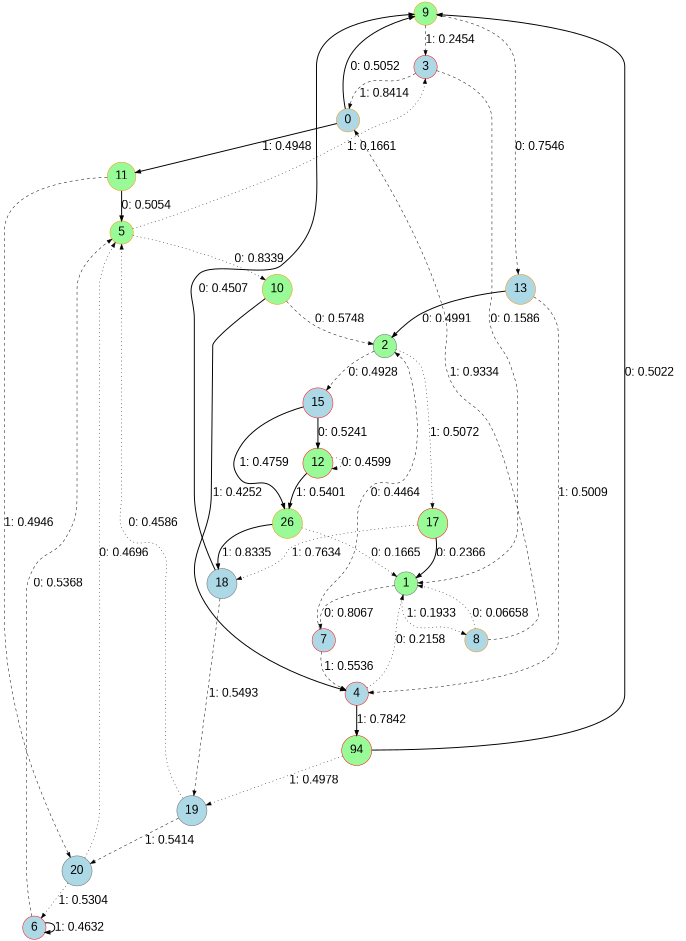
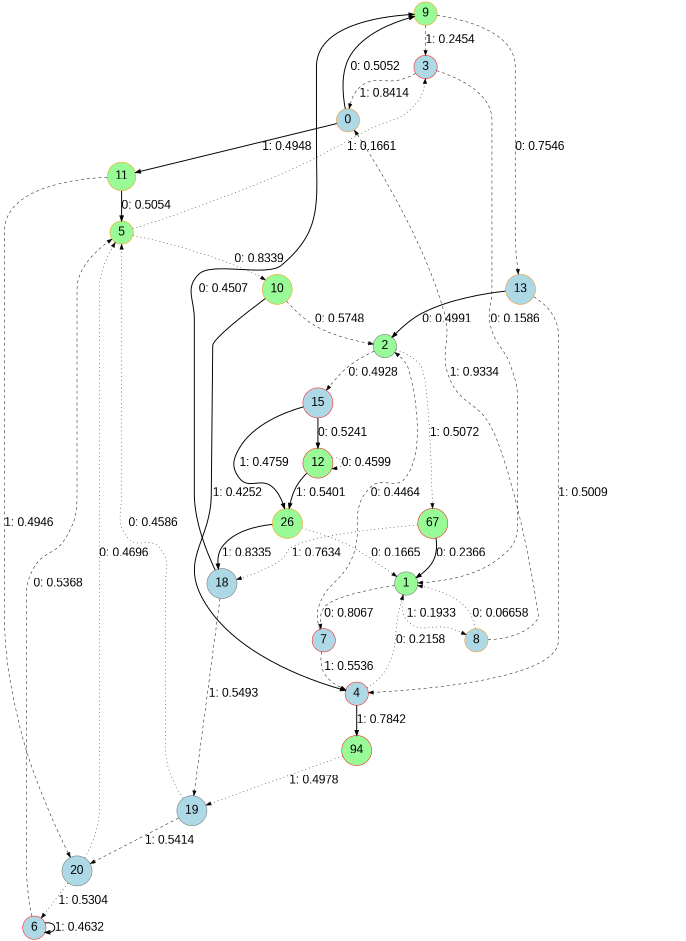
(625, 416) -> none
(433, 523) -> (433, 523)
